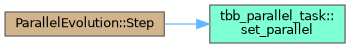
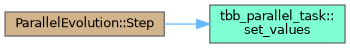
(277, 24) -> (277, 24)
